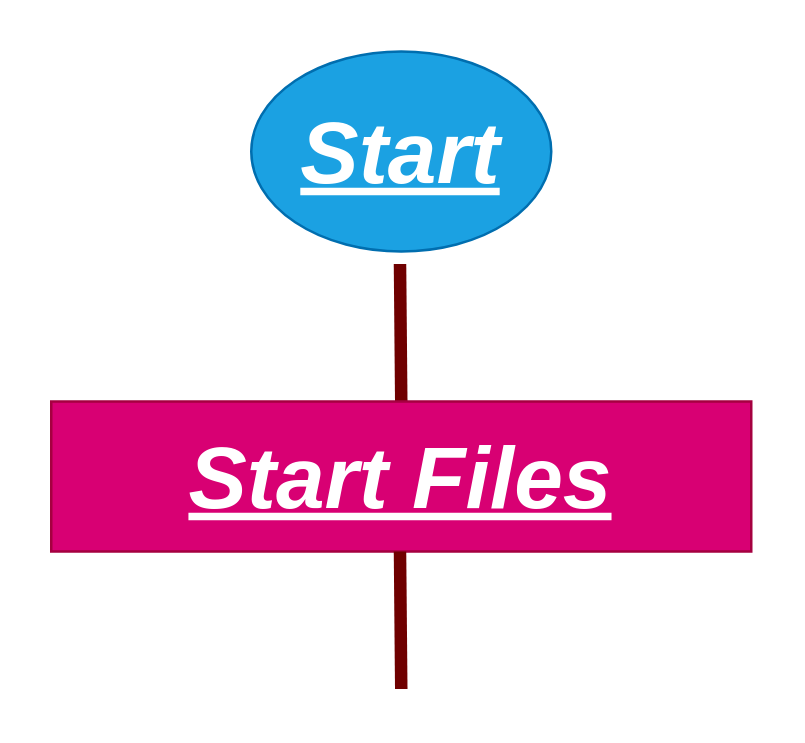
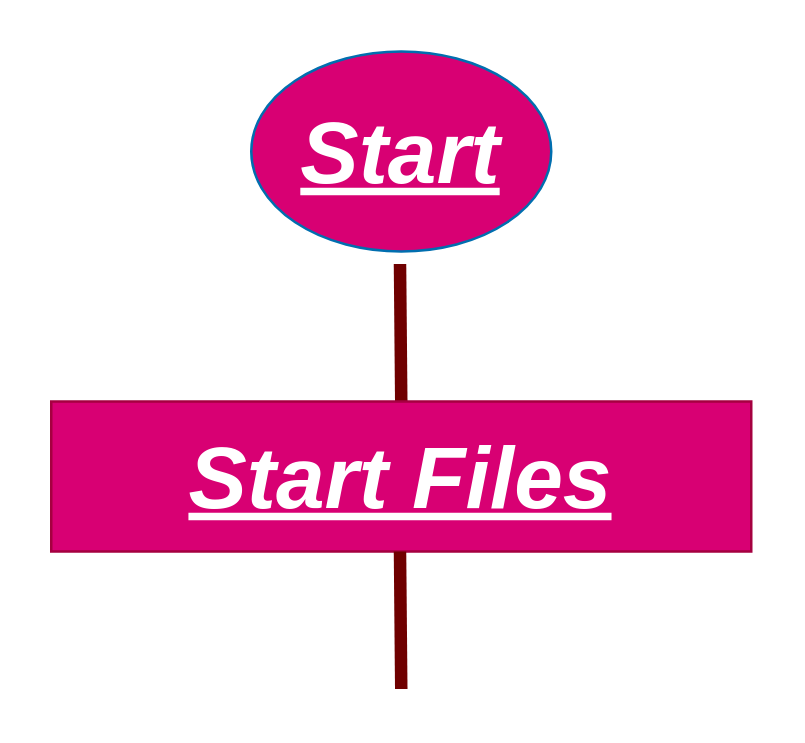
(401, 151) -> (401, 151)
